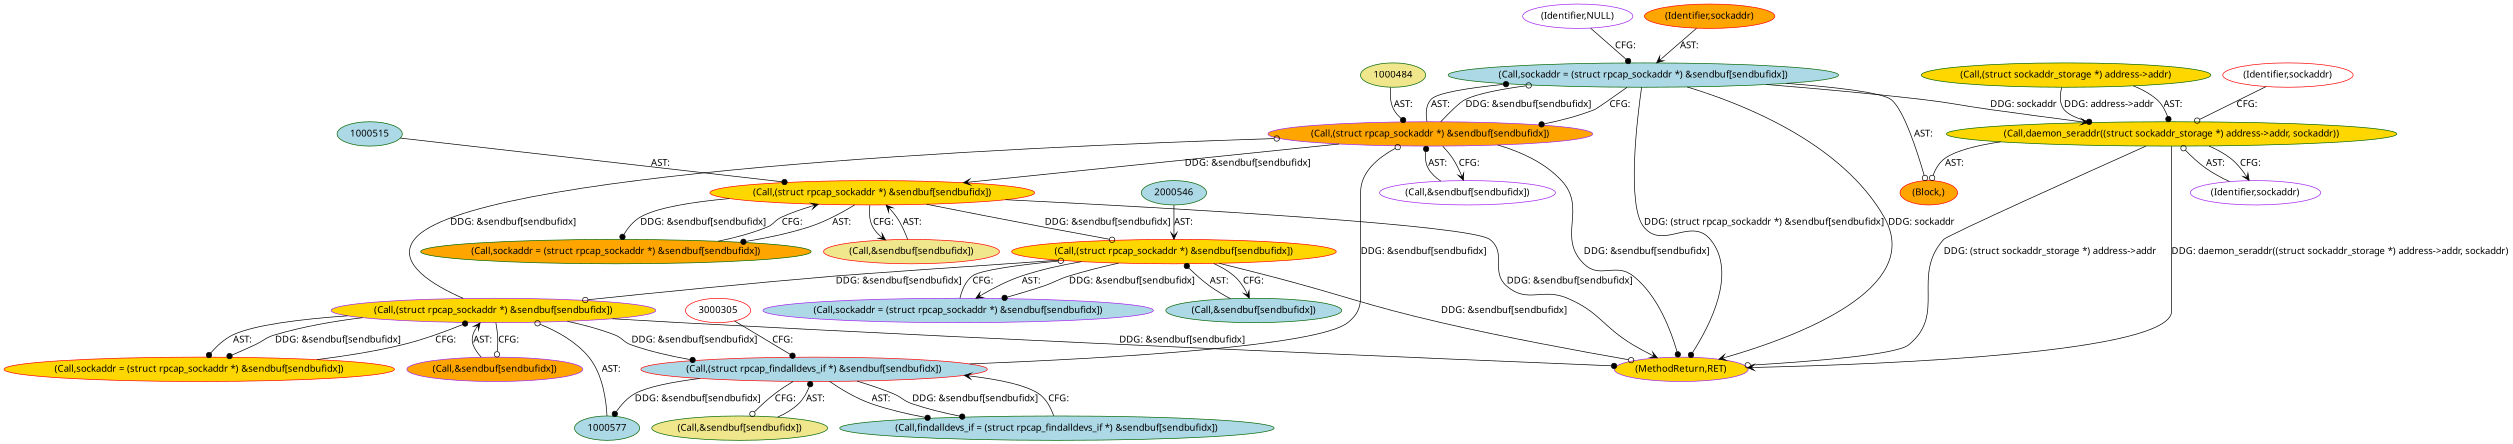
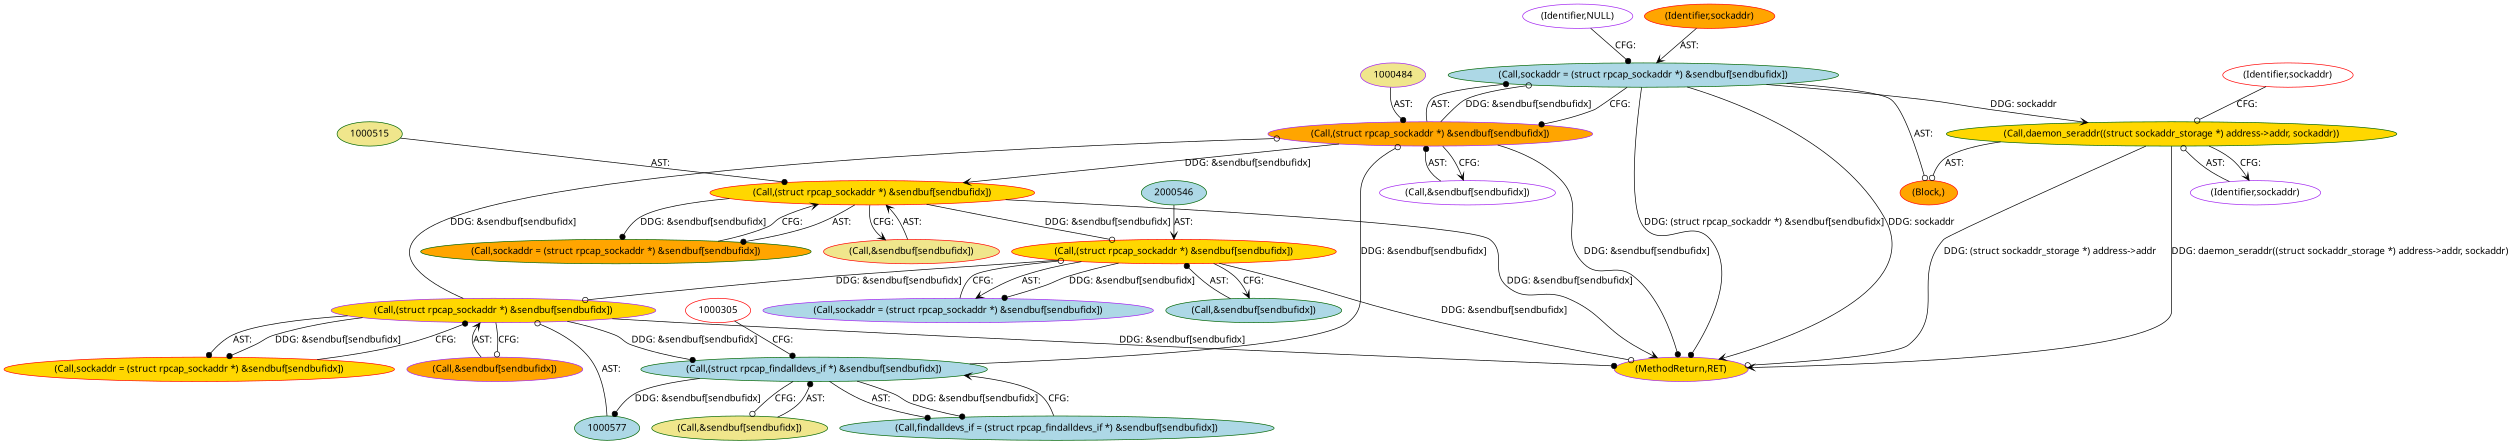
(1393, 75) -> (1393, 75)
(2066, 75) -> none
(370, 134) -> (370, 134)
(718, 310) -> (718, 310)
(814, 369) -> (814, 369)
